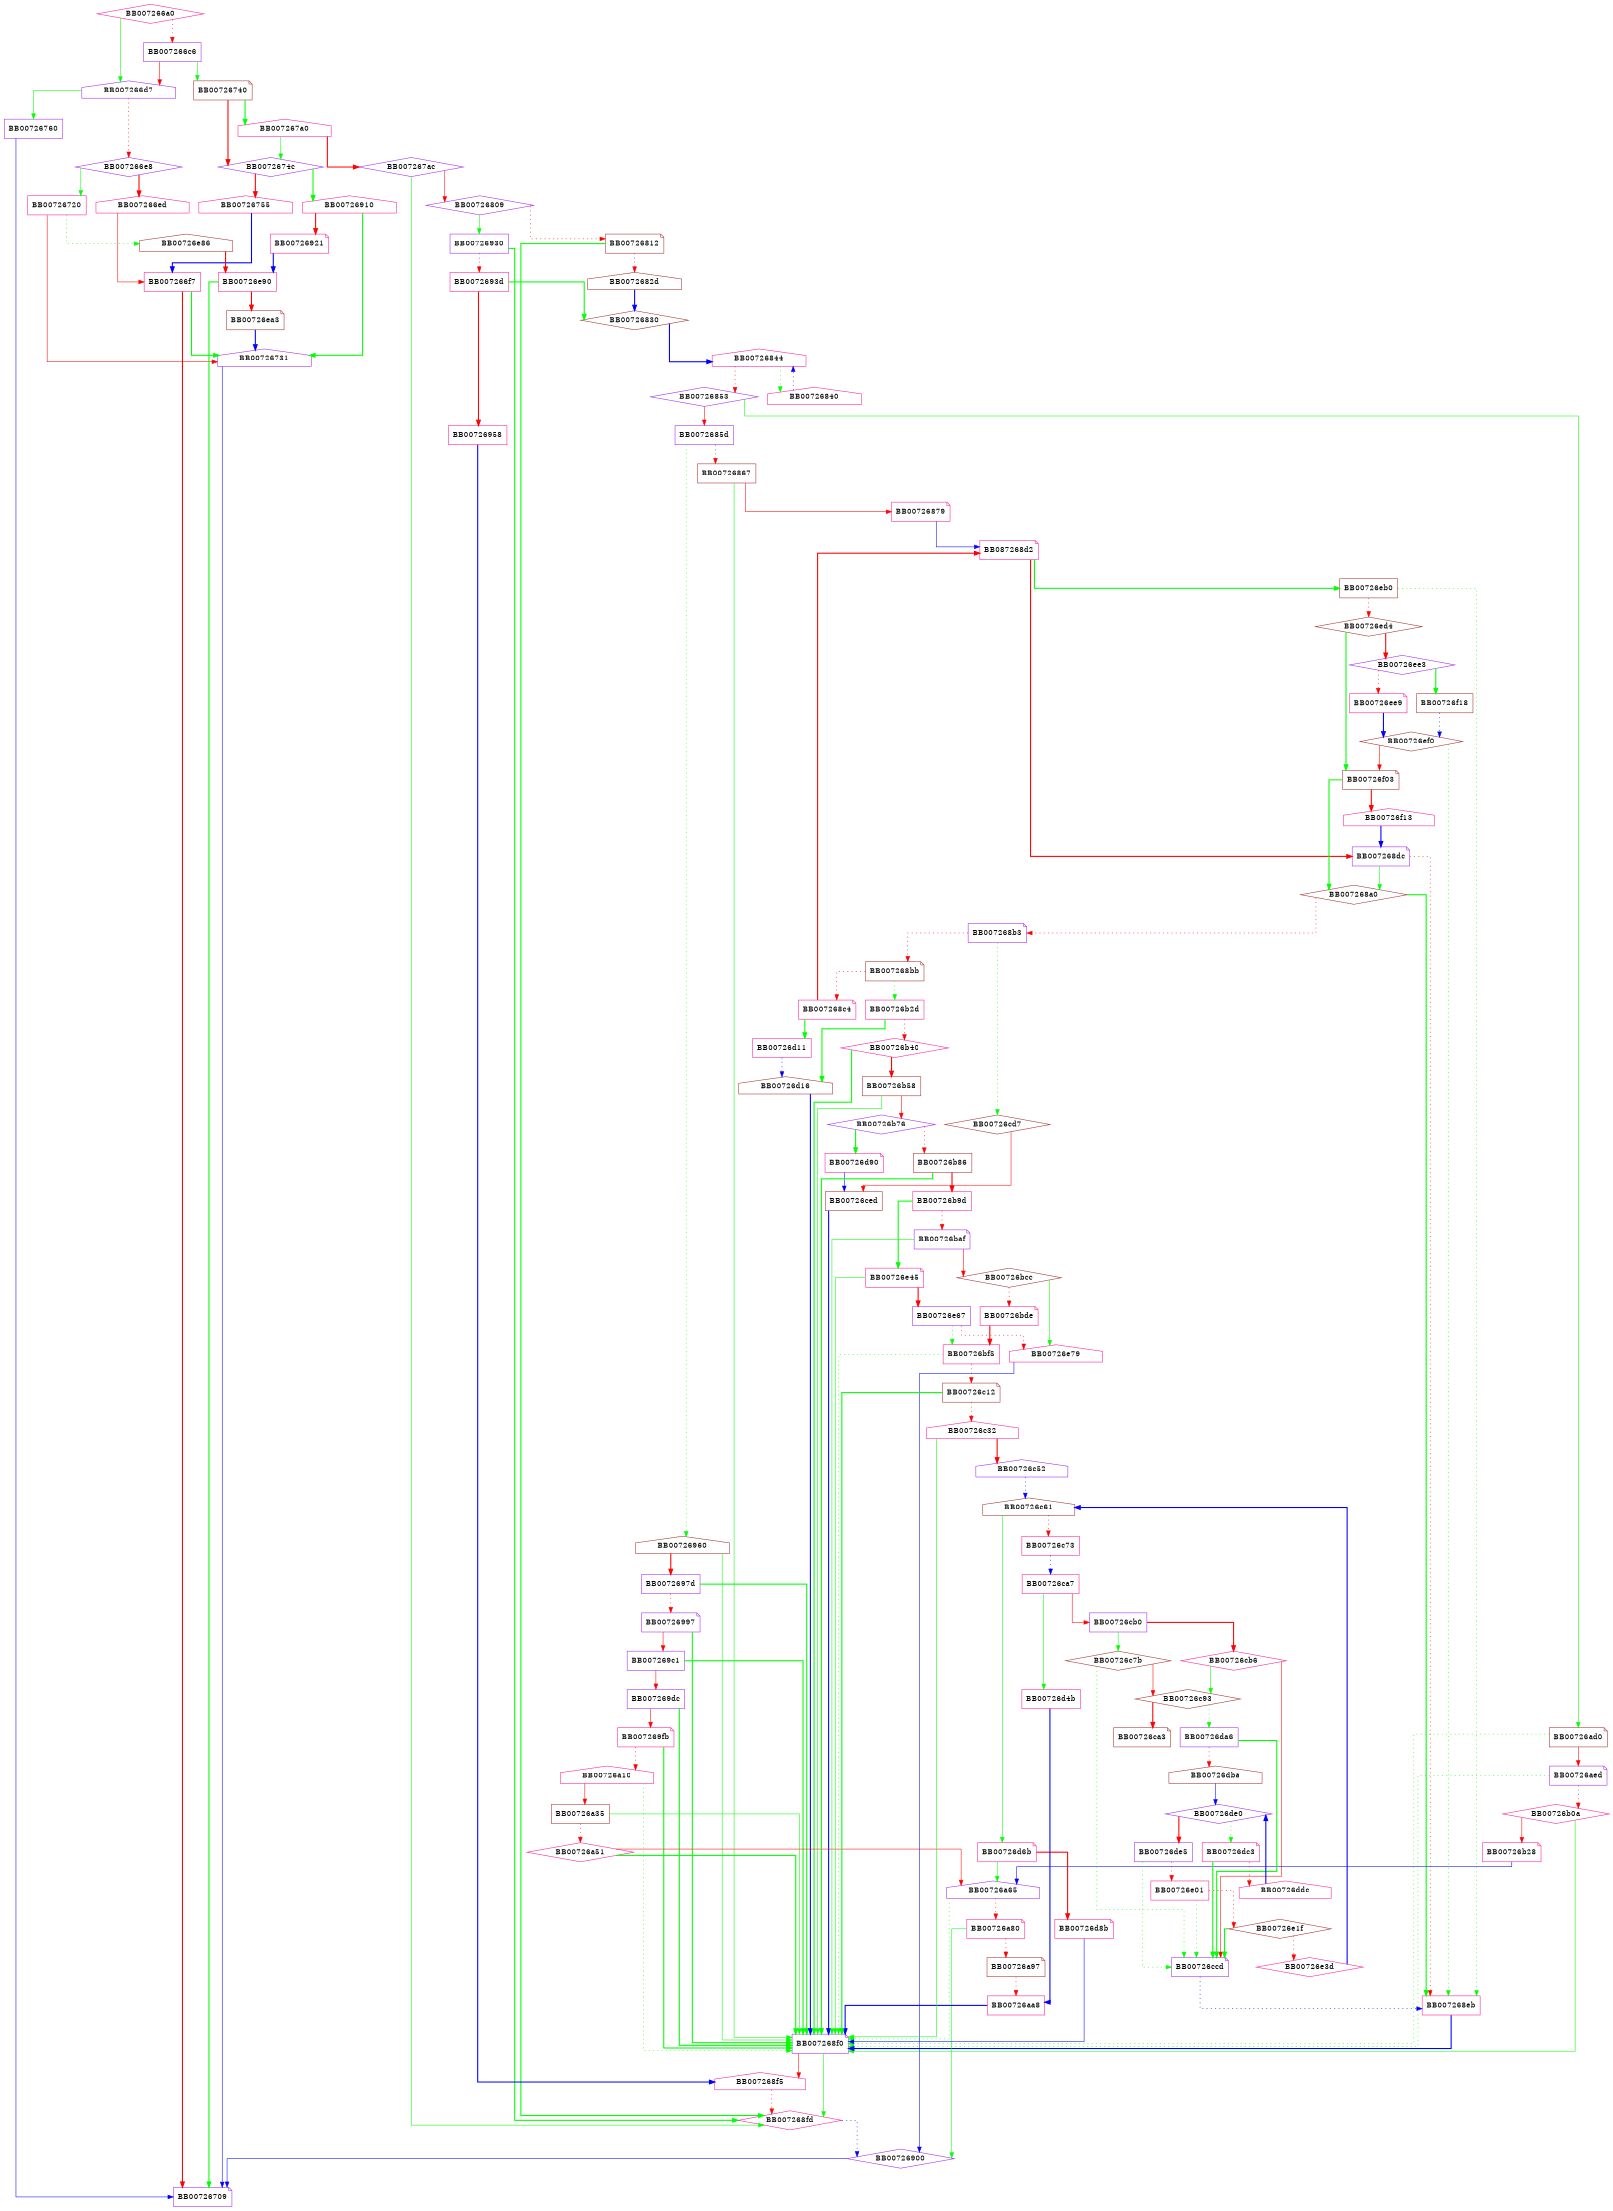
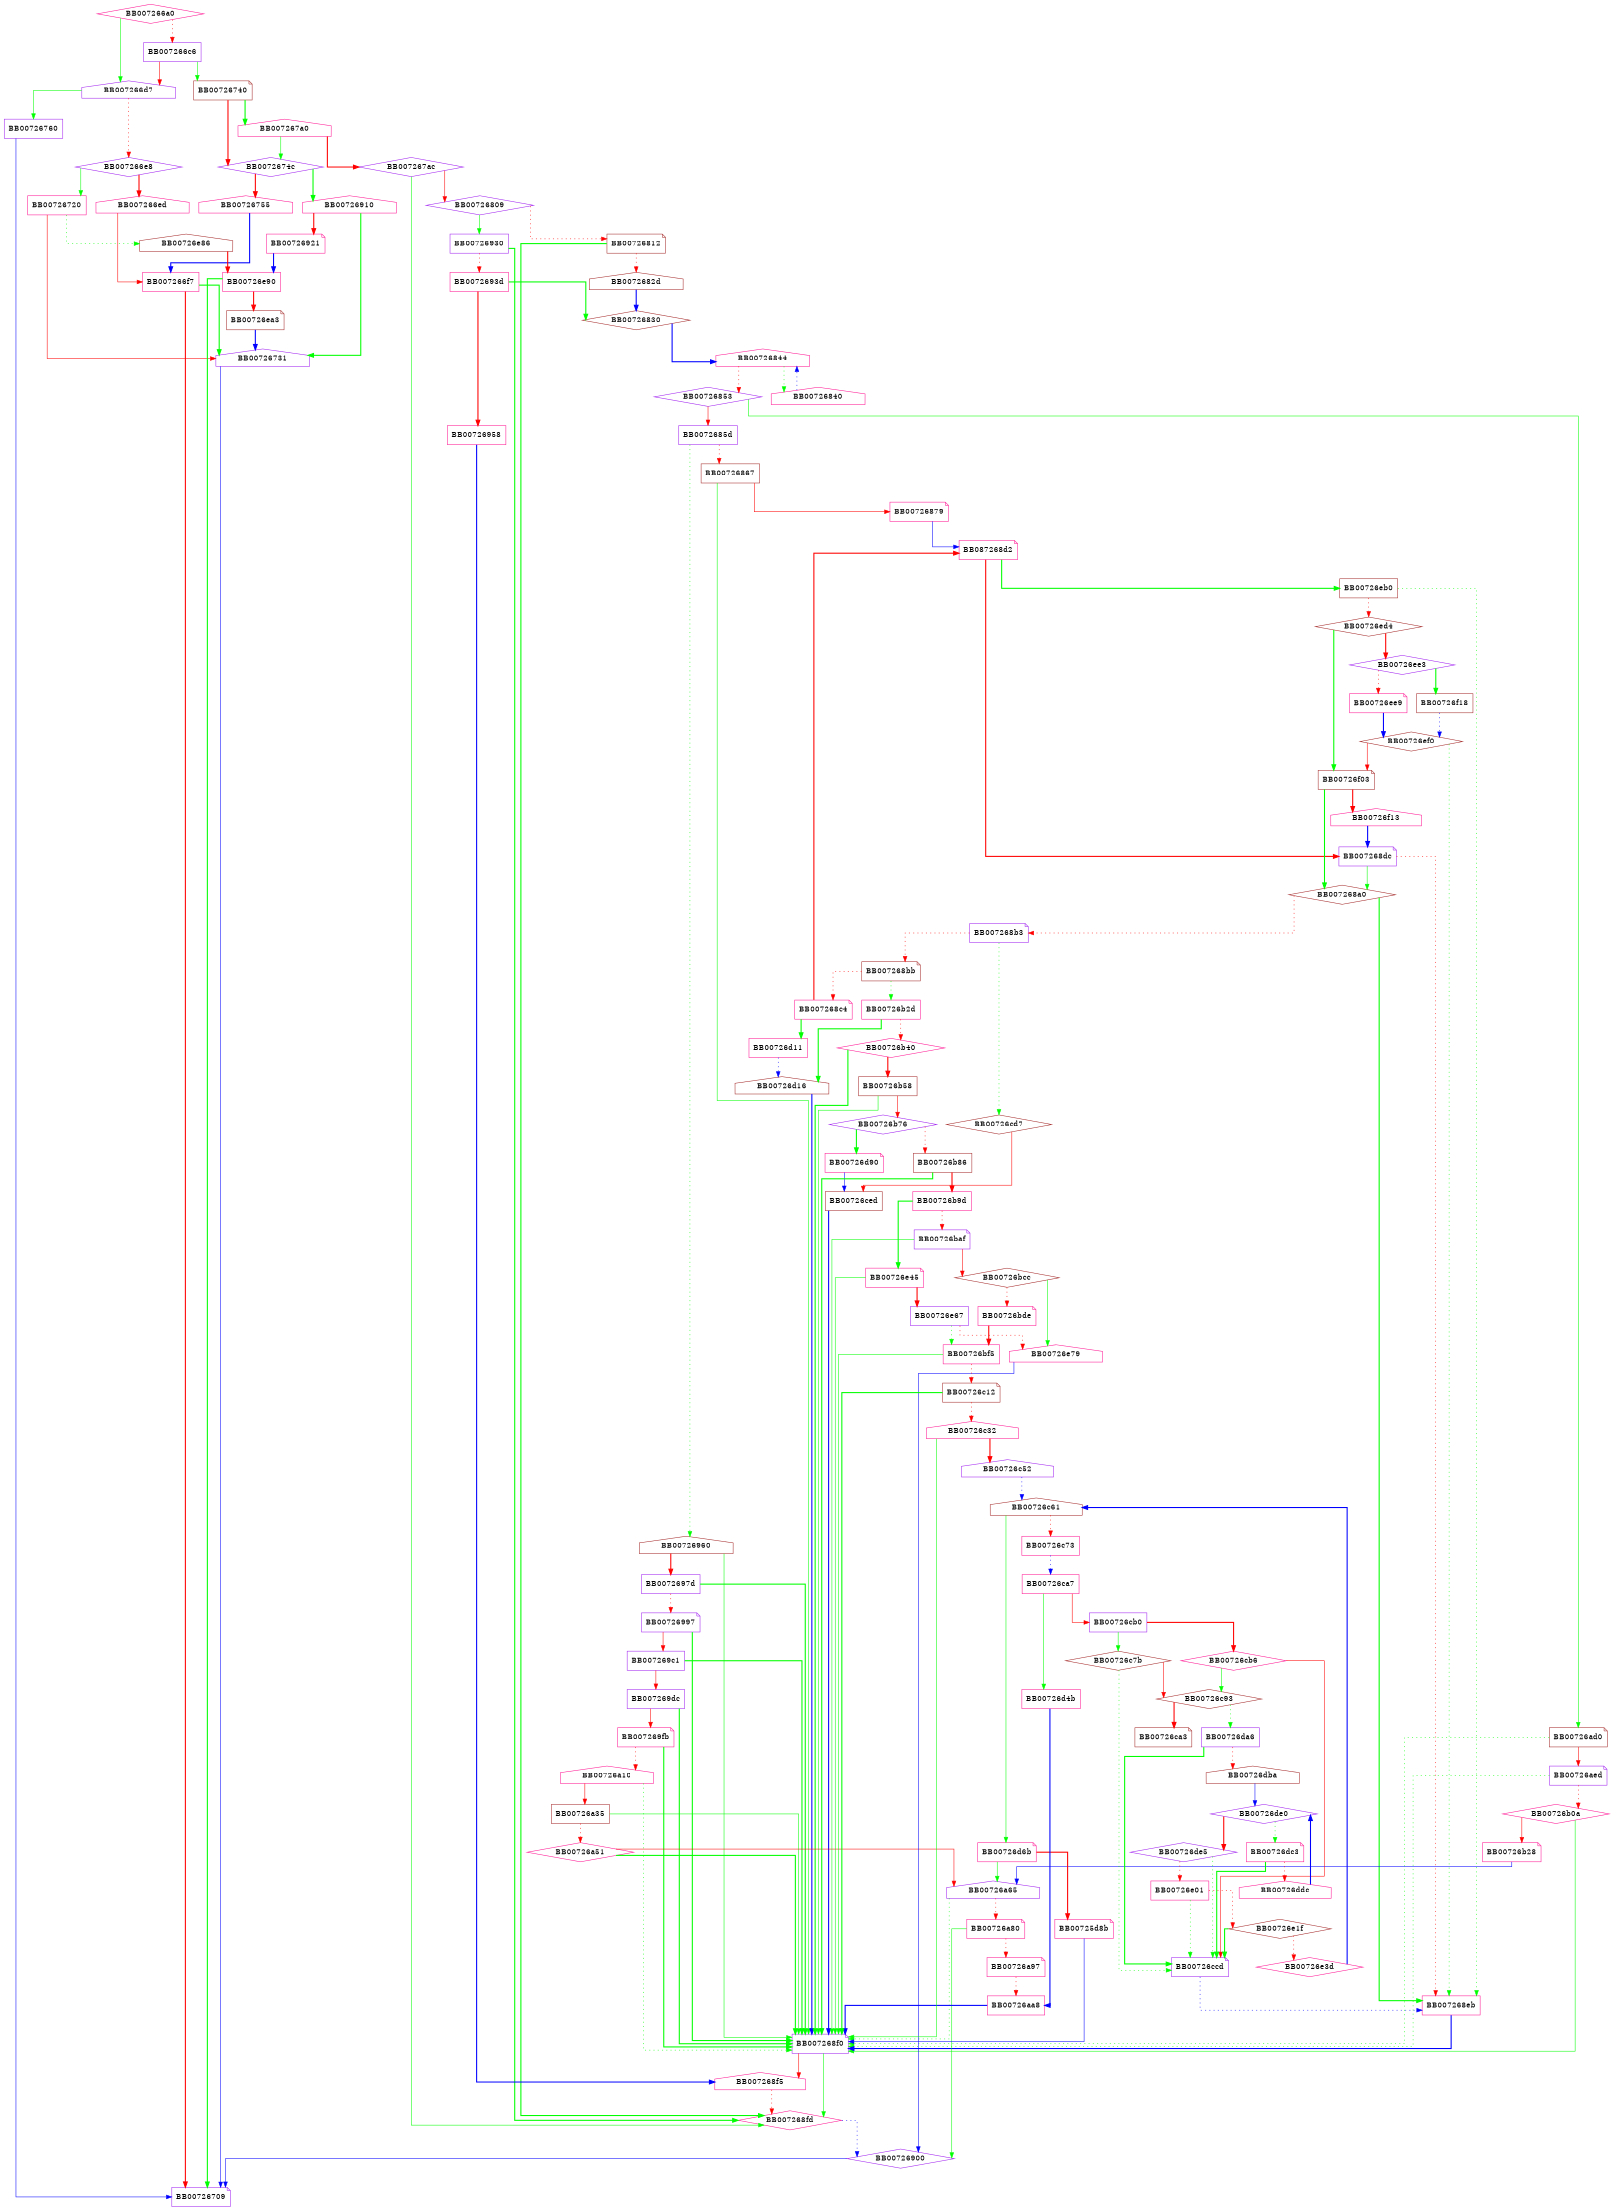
(839, 1639) -> (839, 1639)
(1163, 1852) -> (1184, 1852)
(1084, 1929) -> (1084, 1929)
(1016, 1967) -> (1016, 1967)
